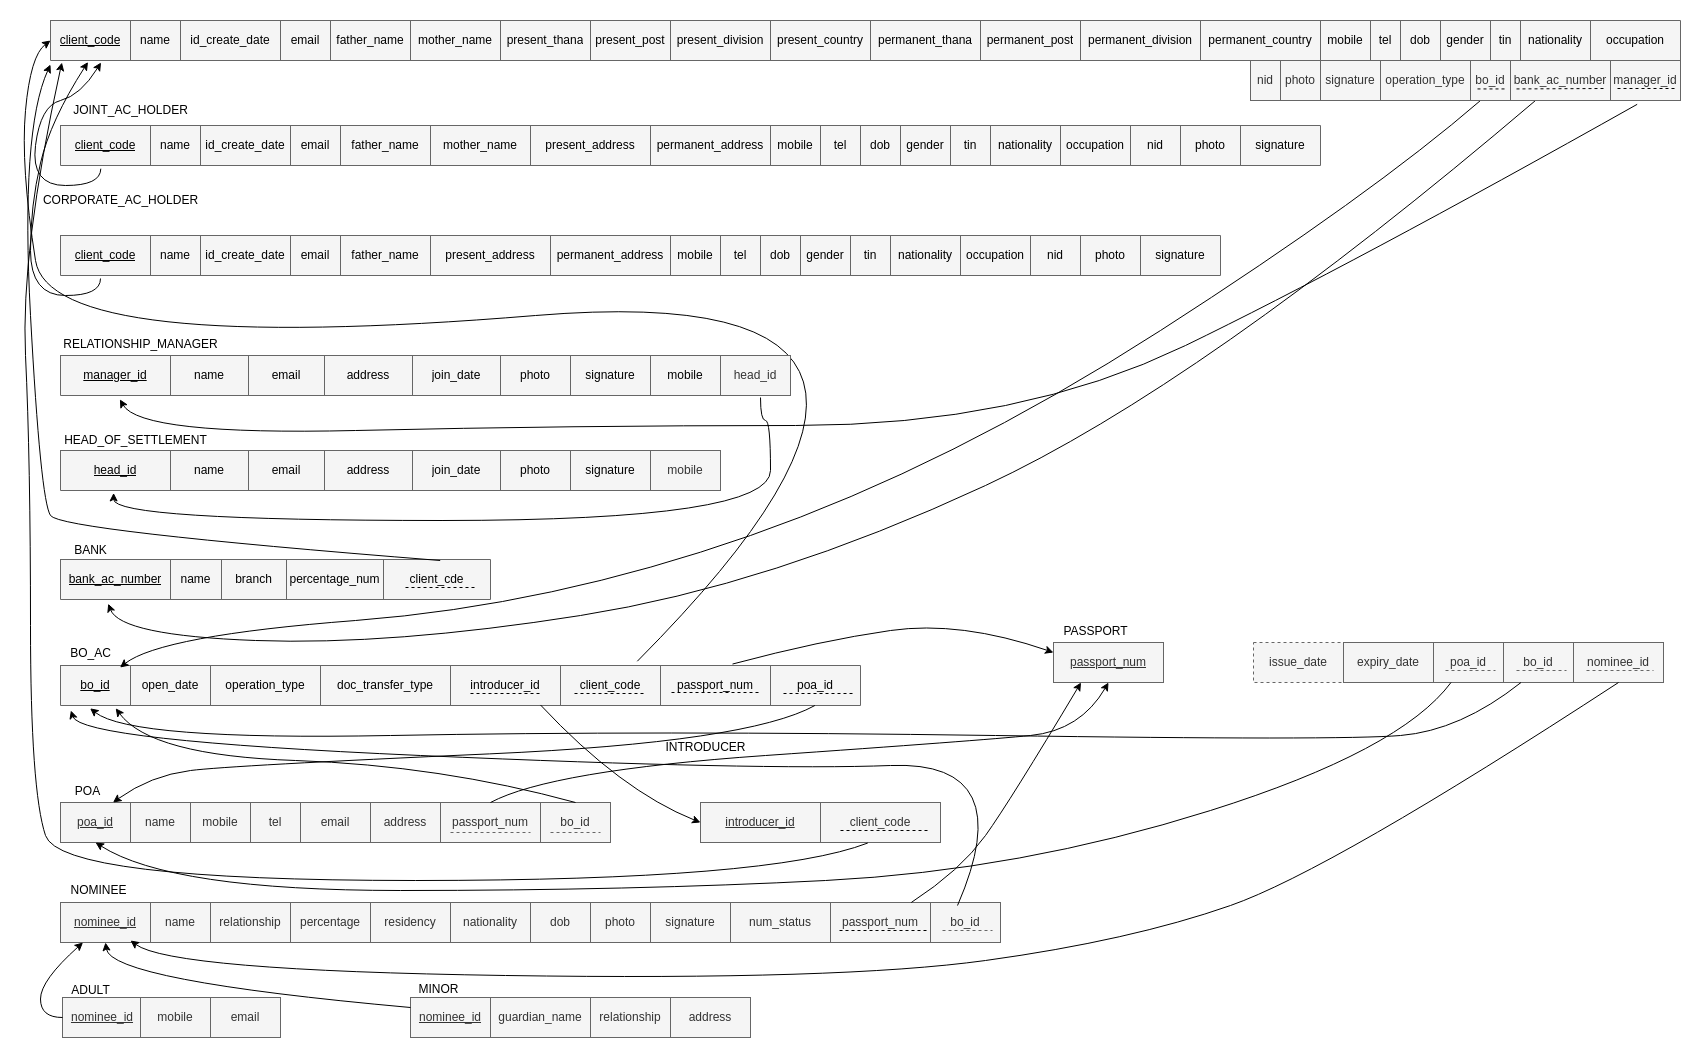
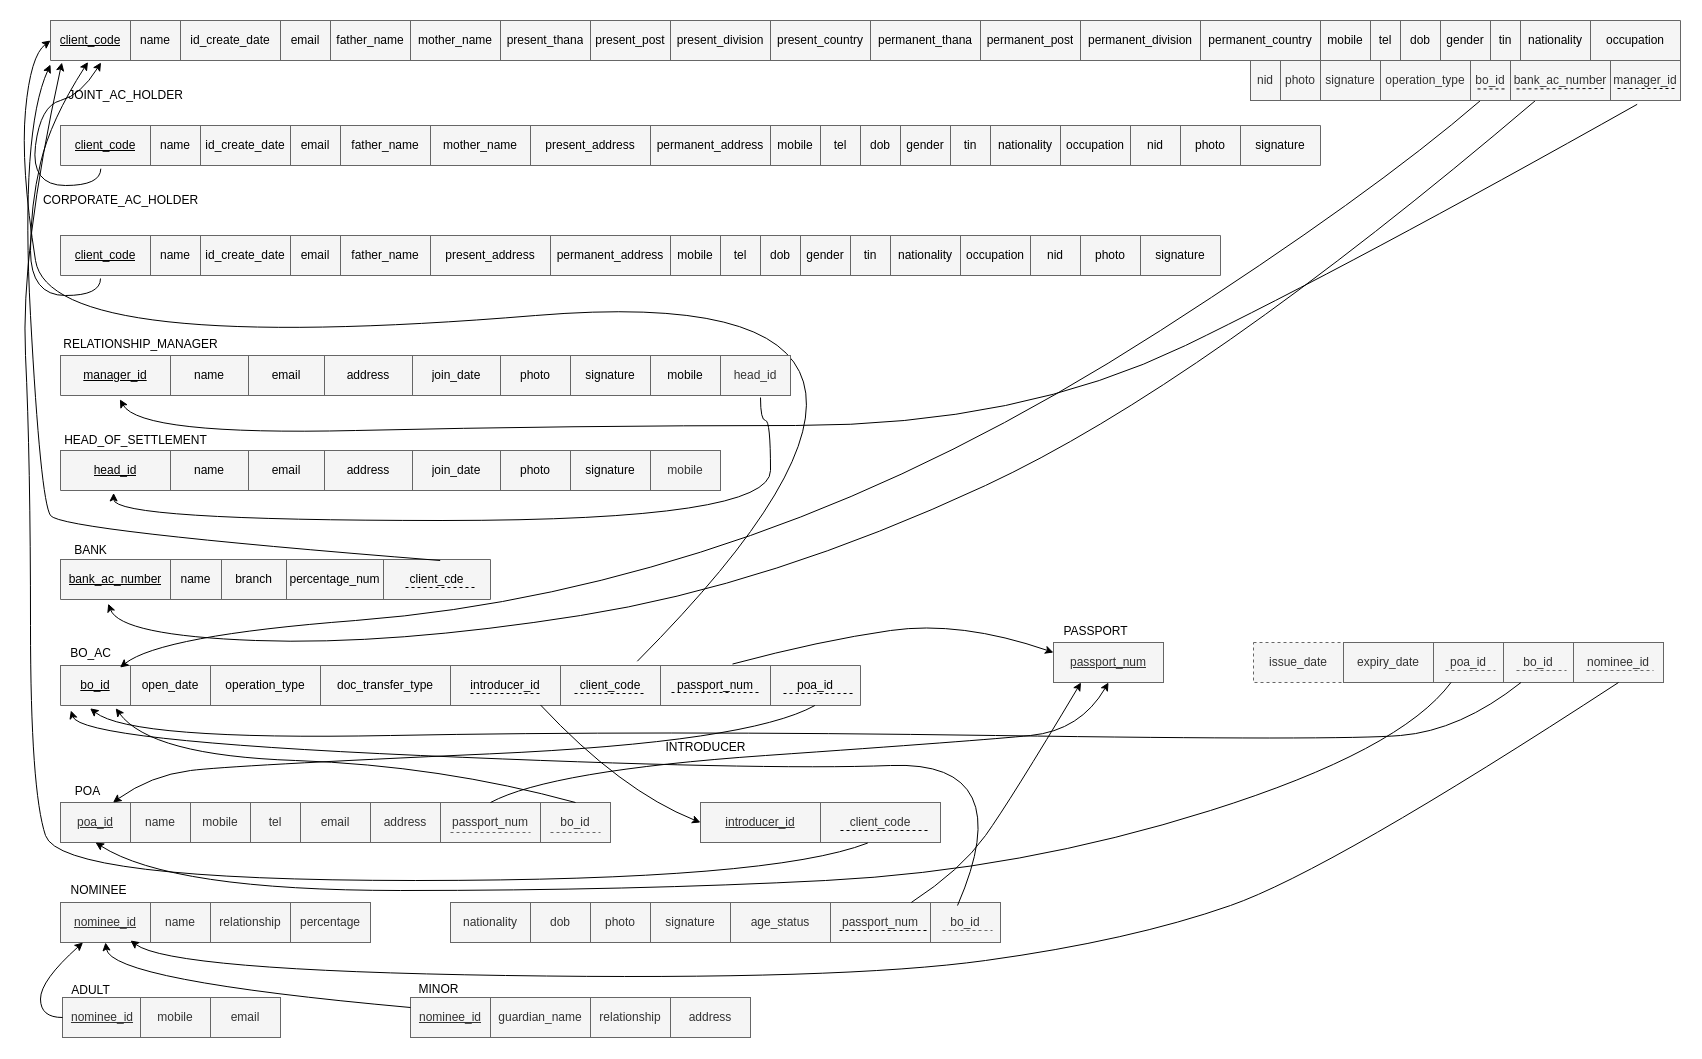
(131, 111) -> (126, 96)
(411, 923) -> none
(781, 923) -> (781, 923)
